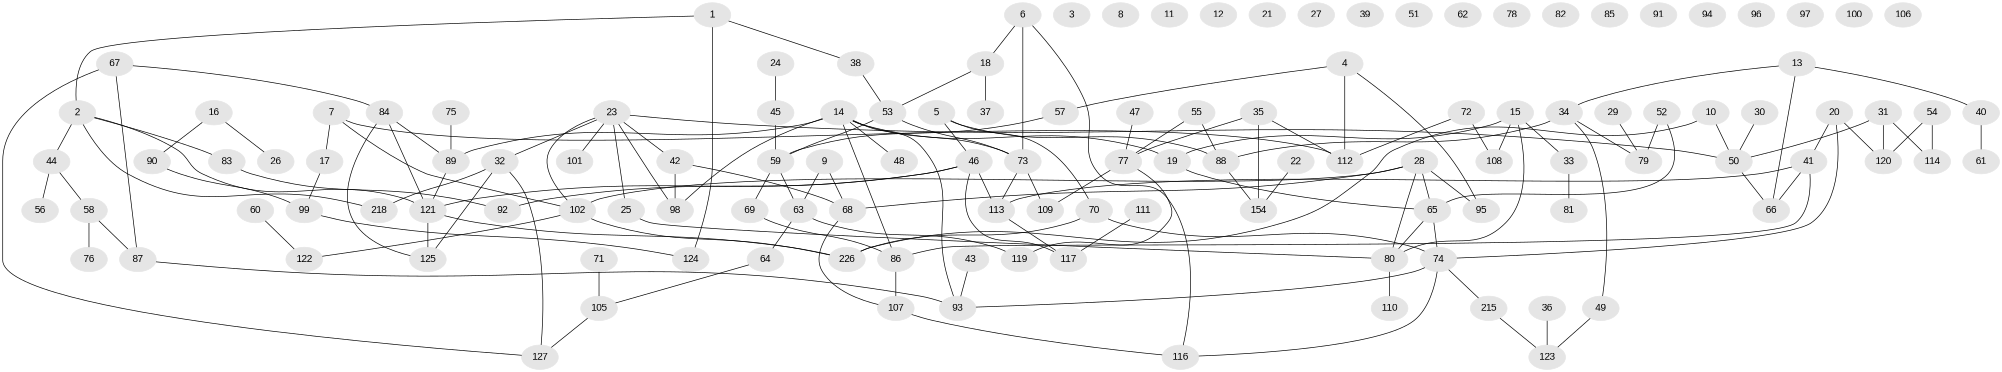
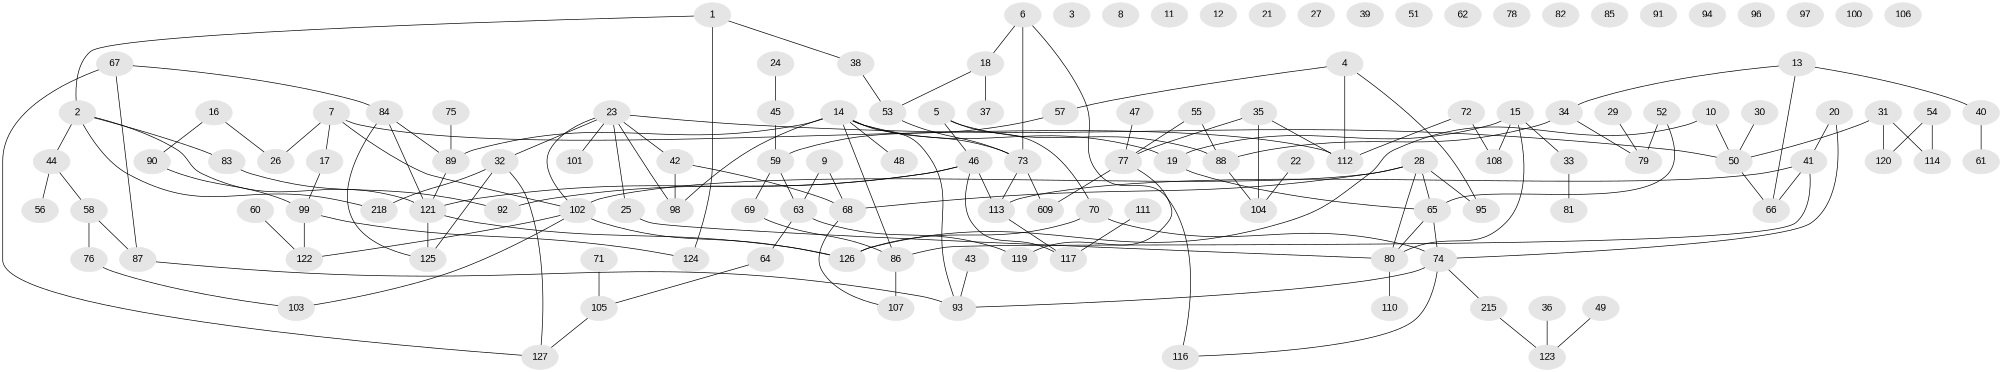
none -> (303, 137)
(832, 137) -> none
(1859, 137) -> none
(1605, 206) -> none
(1045, 211) -> (1045, 211)
(1258, 211) -> (1258, 211)
none -> (304, 235)
(847, 259) -> (847, 259)
none -> (296, 308)
(1036, 339) -> none
